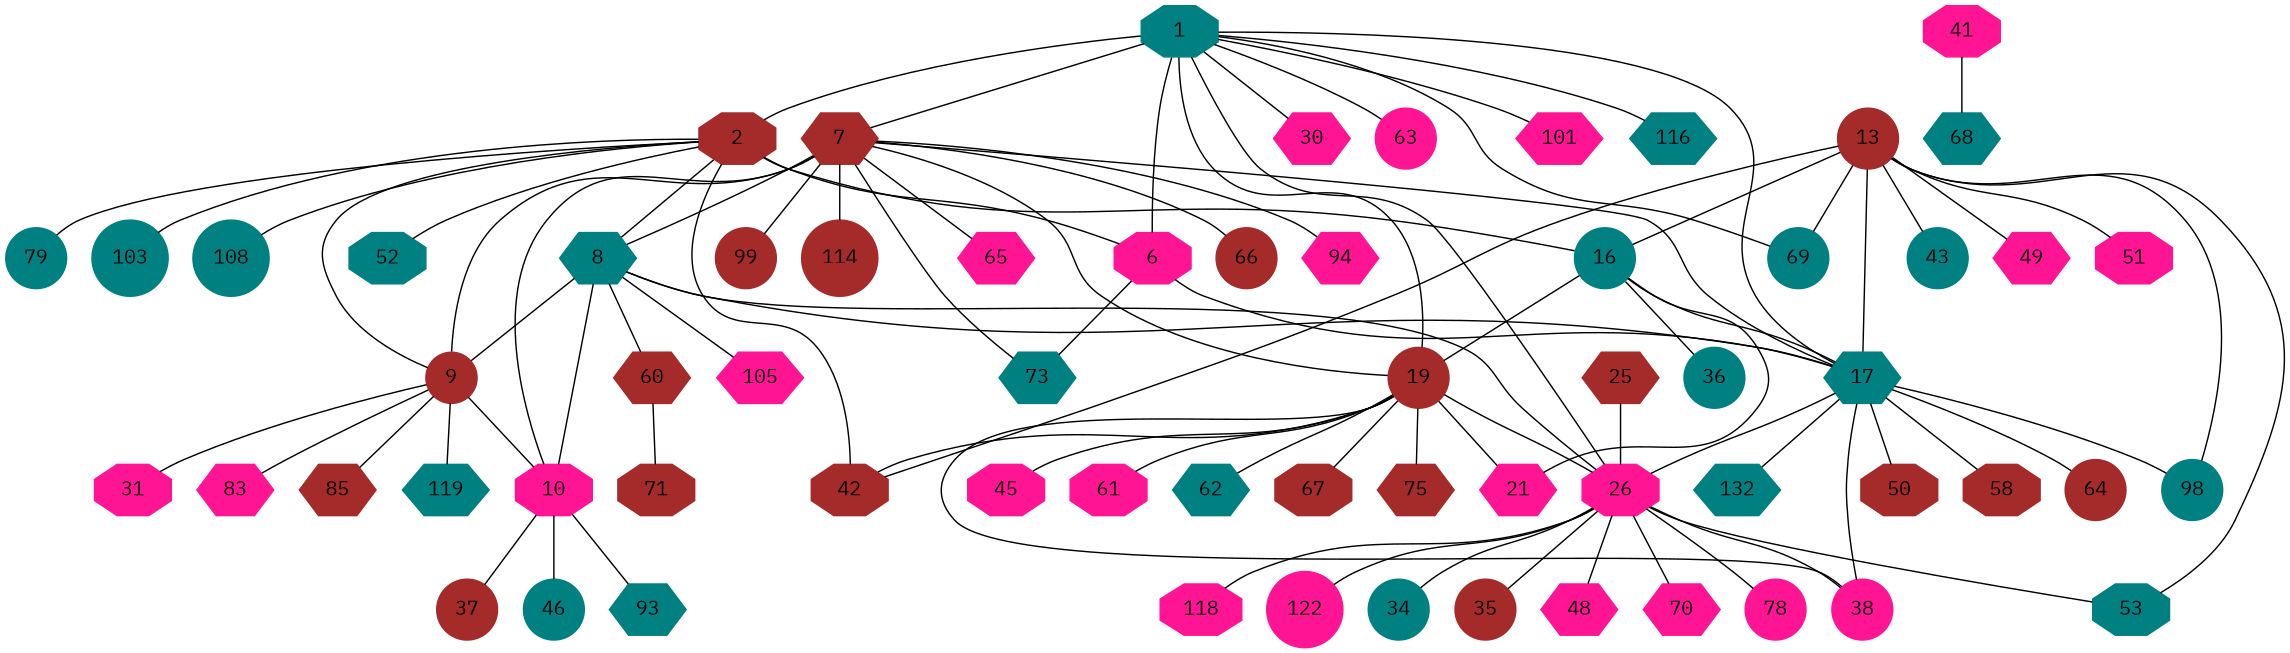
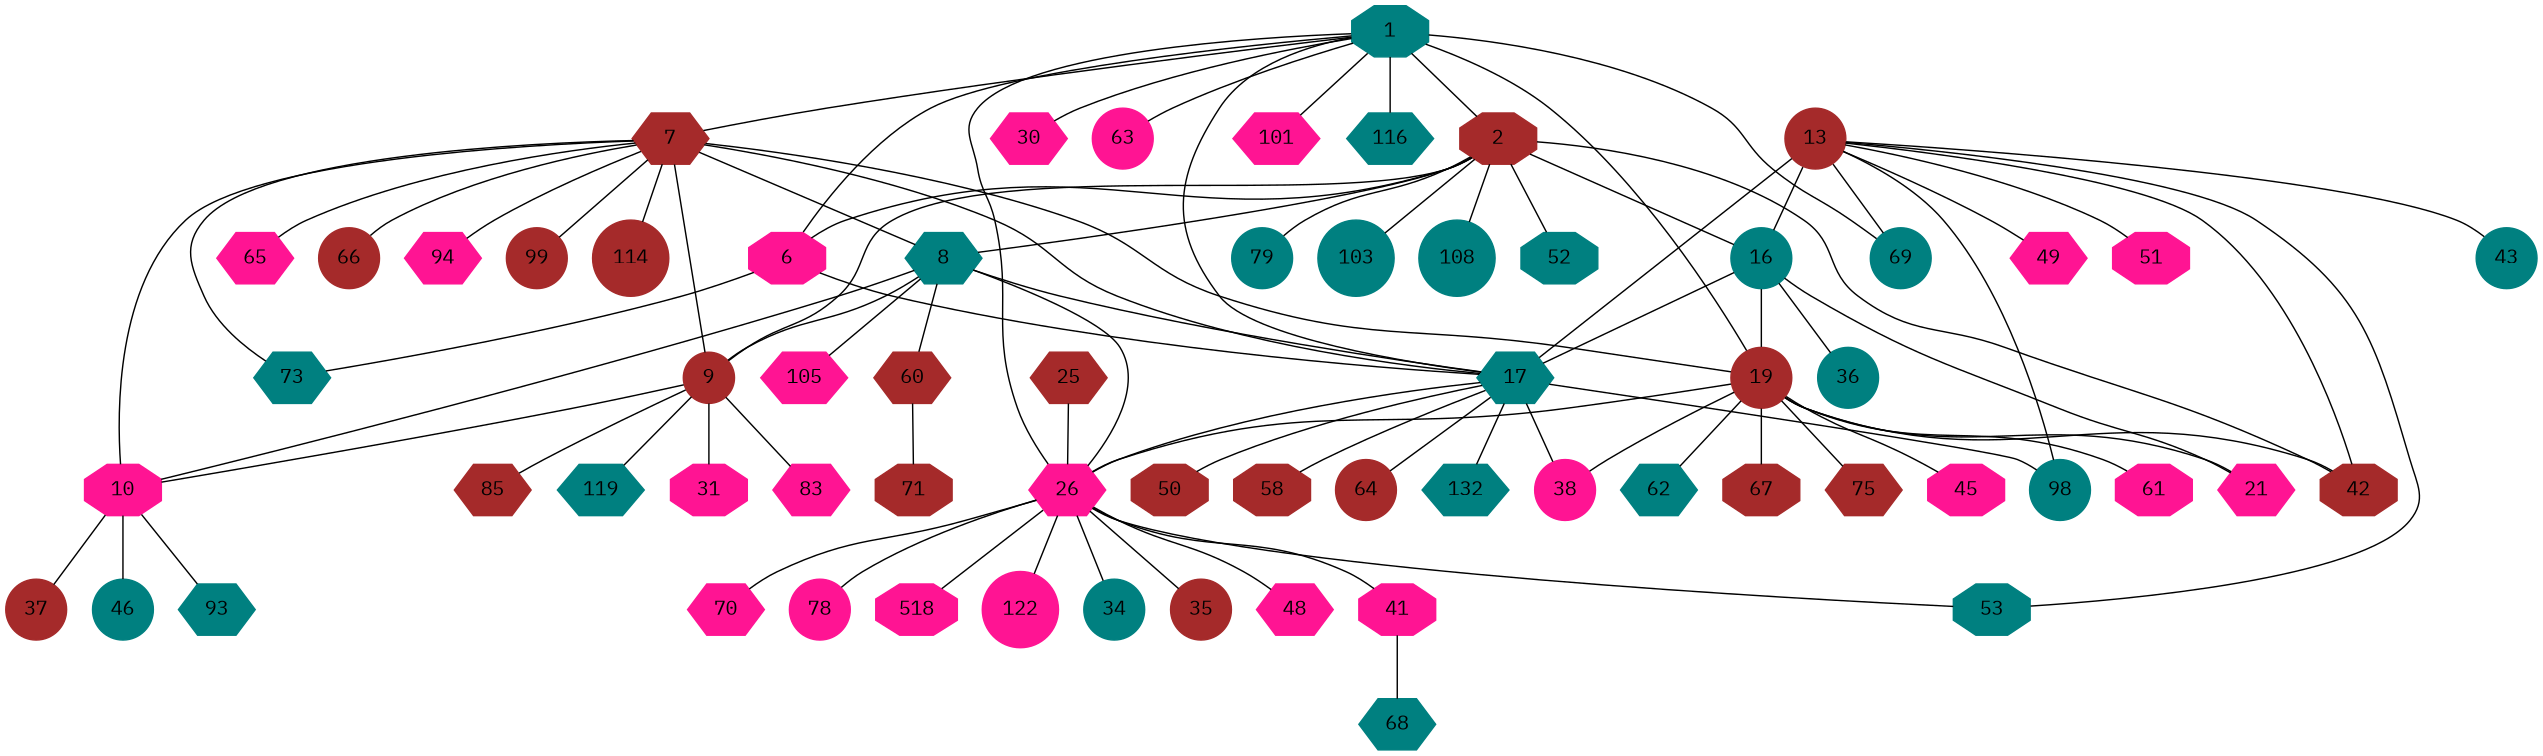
(1620, 490) -> (1067, 490)
(1787, 556) -> (1235, 544)
(1201, 610) -> (917, 610)
